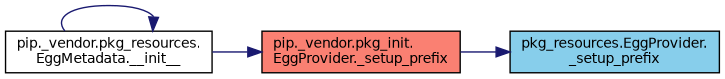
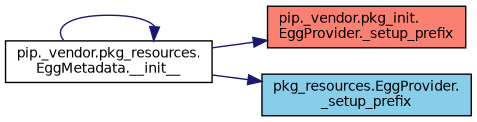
(478, 52) -> (230, 77)
